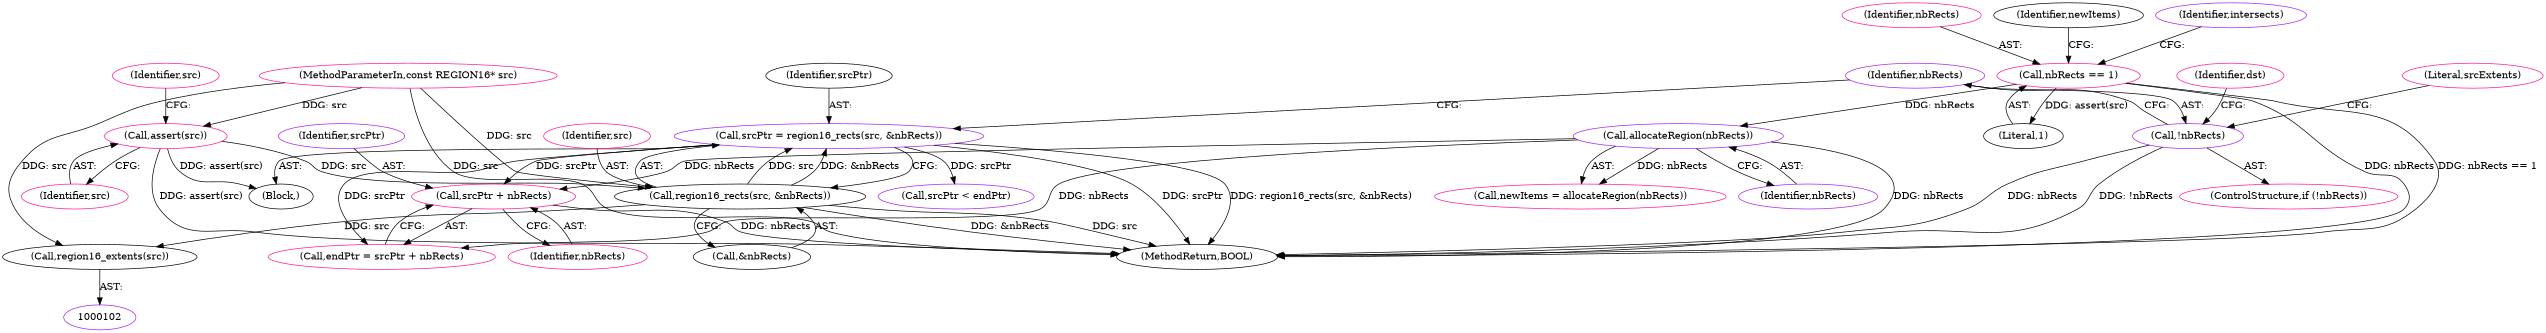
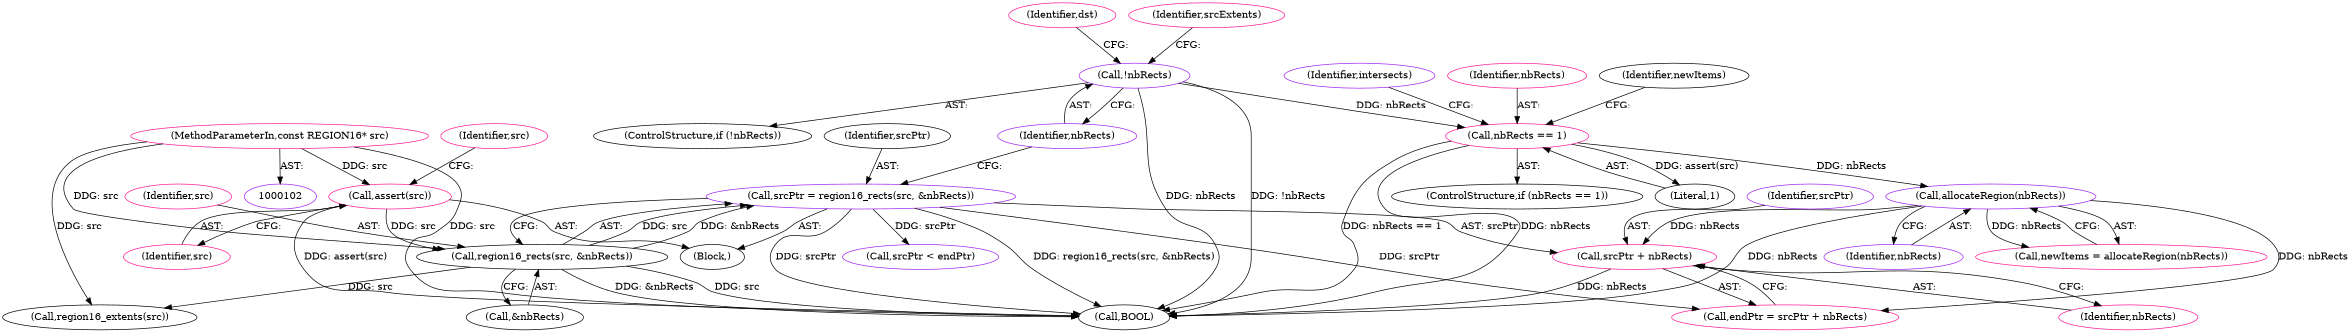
(2473, 76) -> (1207, 15)
none -> (1318, 105)
(221, 166) -> (568, 227)
(566, 166) -> (1489, 227)
none -> (1517, 197)
(2289, 197) -> (703, 136)
none -> (2068, 226)
(1197, 257) -> (1124, 317)
(100, 284) -> (280, 163)
